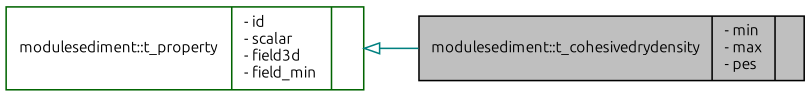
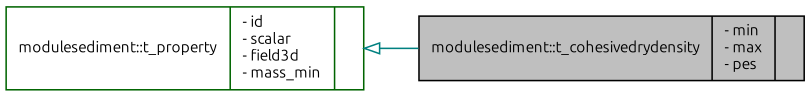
(281, 73) -> (282, 73)
